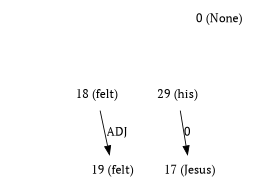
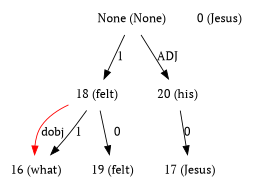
none -> (132, 19)
(220, 19) -> (220, 19)
(178, 95) -> (178, 95)
(117, 133) -> (117, 133)
none -> (36, 170)
